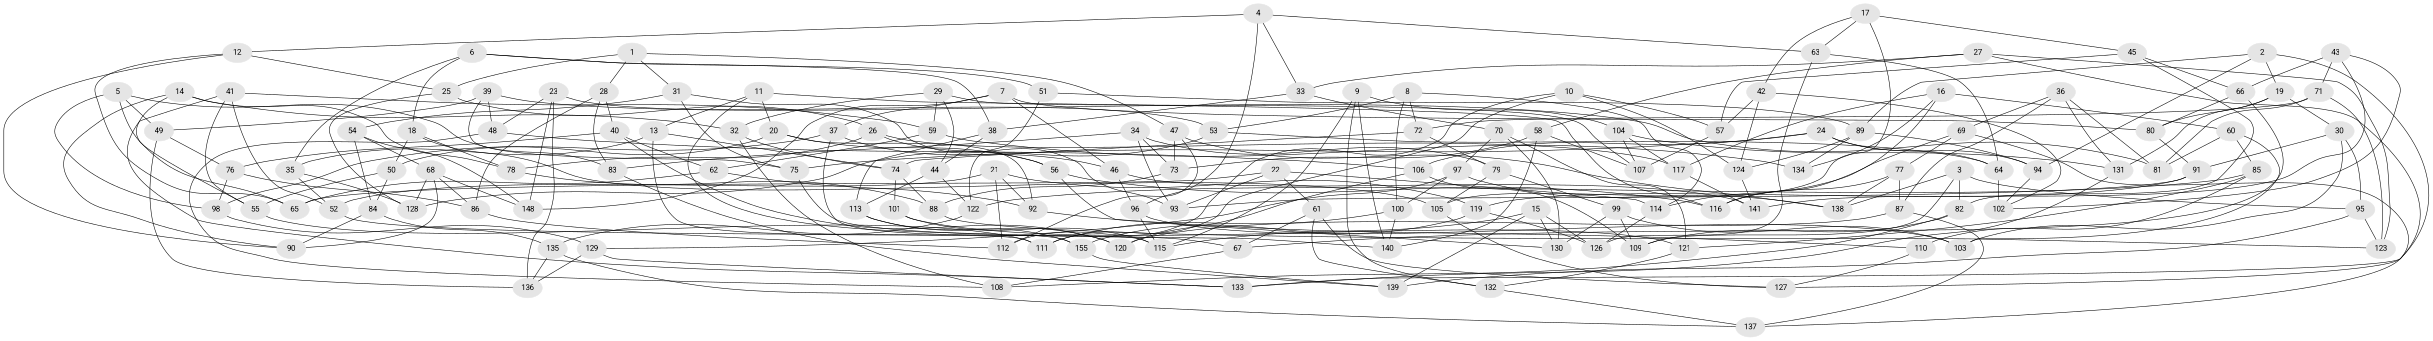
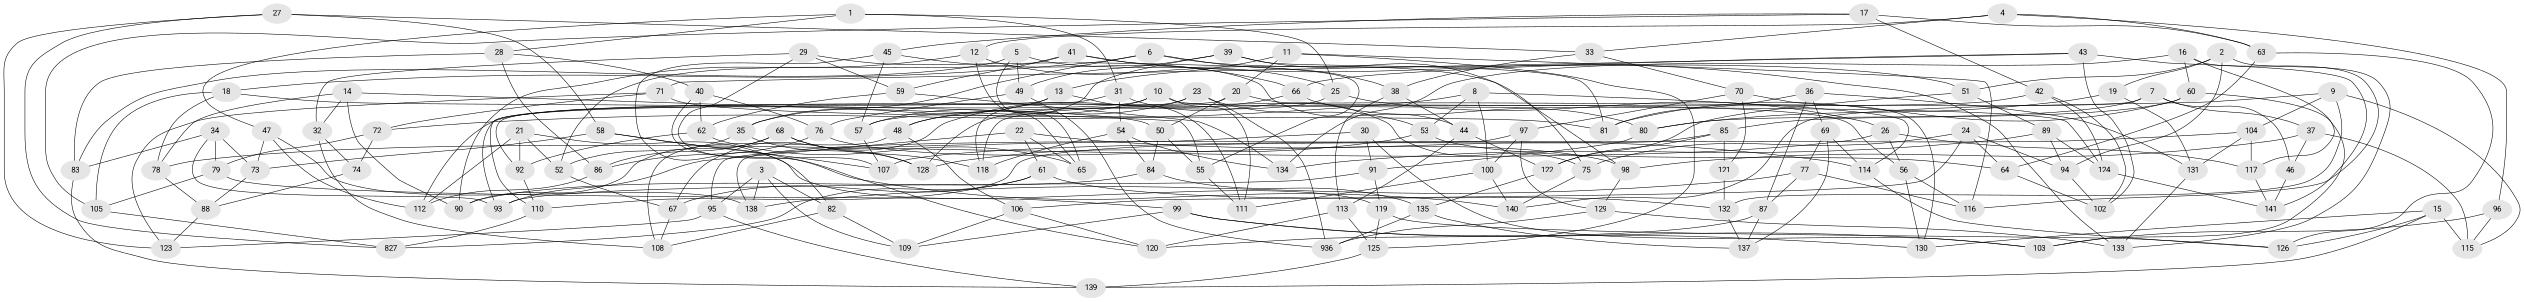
(2041, 72) -> (2096, 77)
(2310, 112) -> none
(775, 151) -> (723, 107)
(396, 153) -> (1206, 158)
(1125, 190) -> none
(528, 210) -> (983, 170)
(895, 210) -> none
(1081, 249) -> (1374, 249)
(528, 288) -> (1327, 249)
(1781, 288) -> (391, 249)
